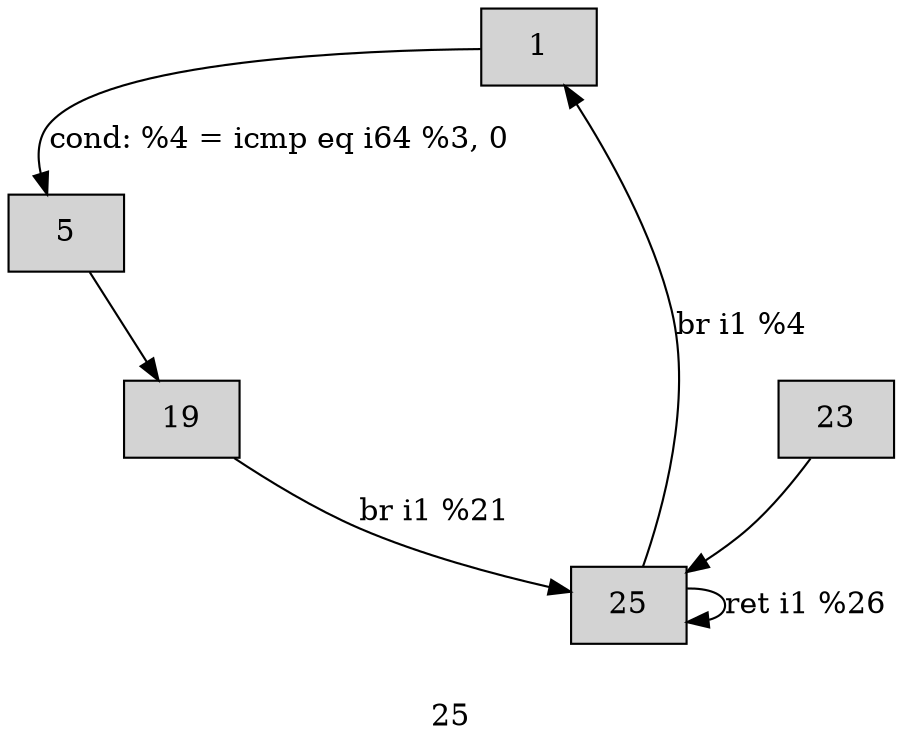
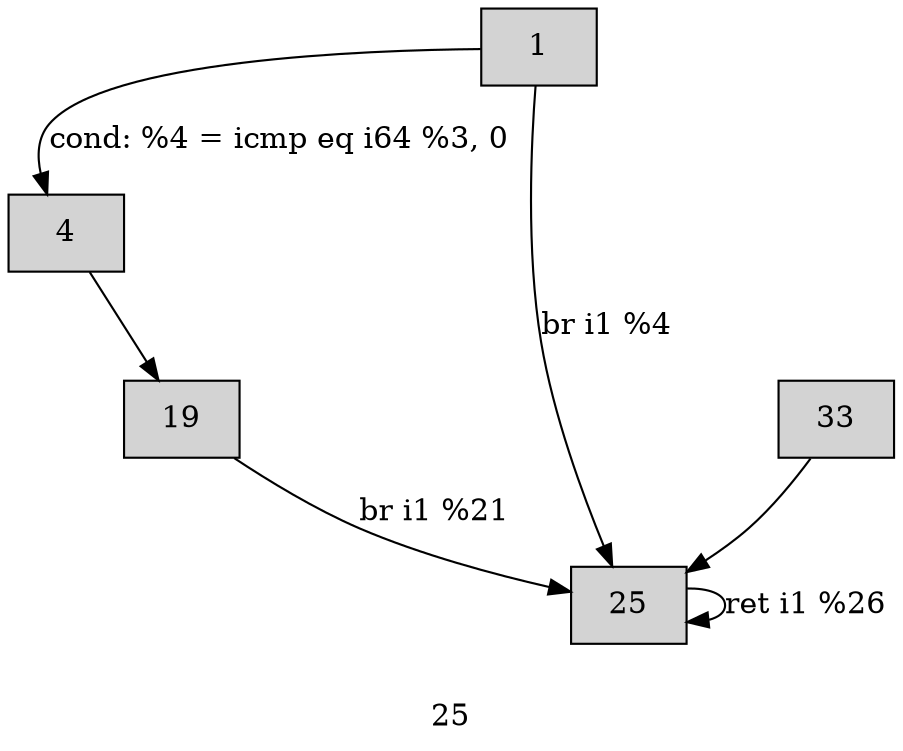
(66, 233) -> (66, 233)
(674, 327) -> (538, 321)
(836, 419) -> (836, 419)
